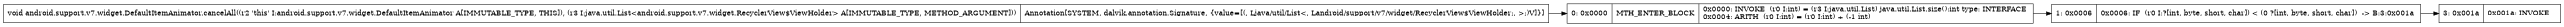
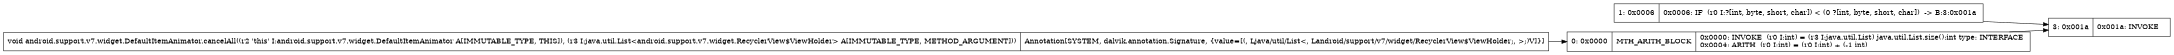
(1655, 13) -> (1654, 41)
(2040, 14) -> (2026, 31)
